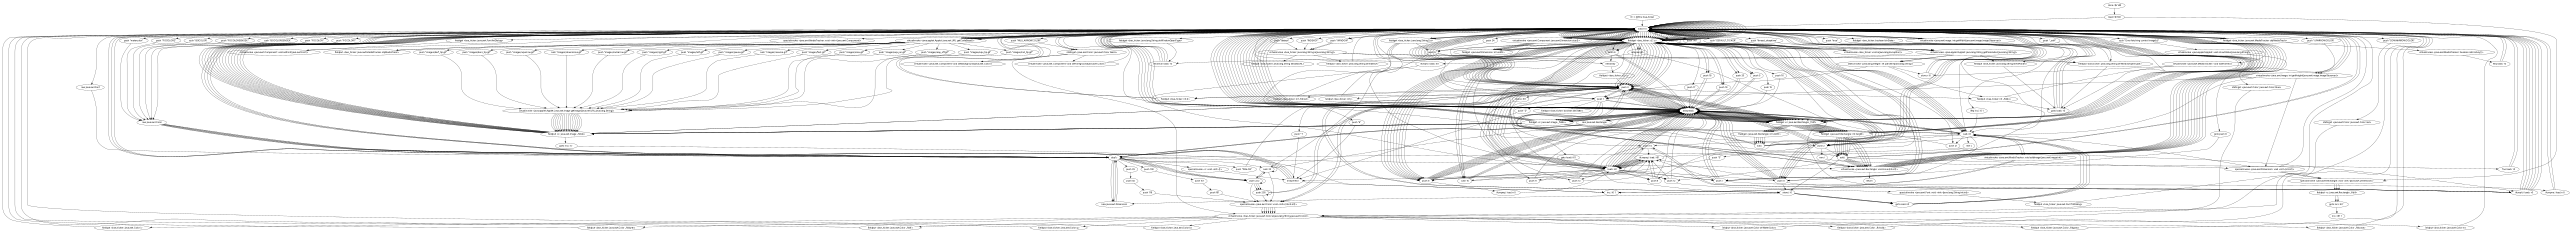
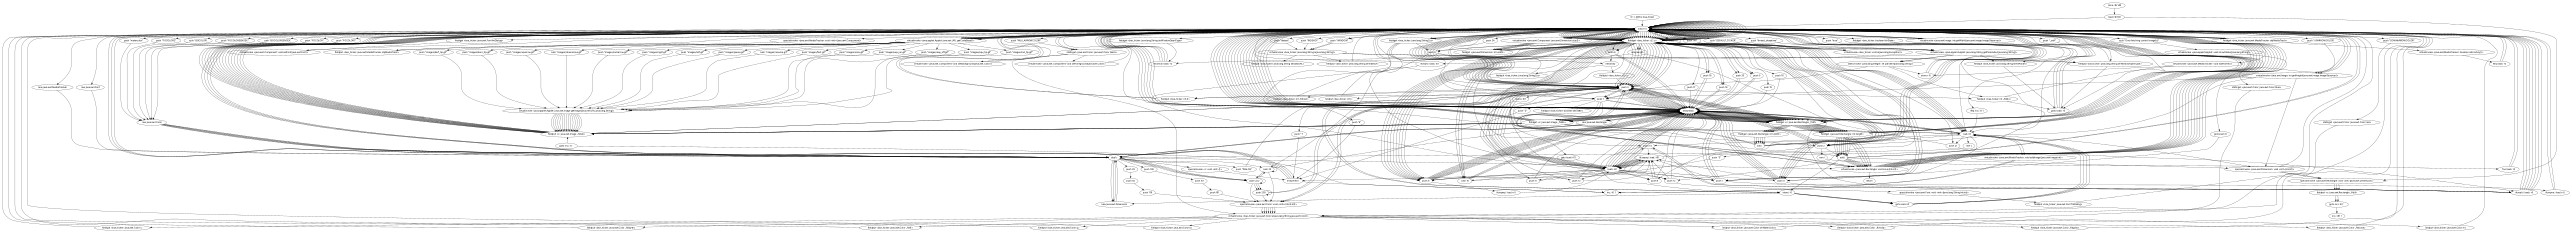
none -> (1518, 76)
none -> (52, 87)
(565, 139) -> (568, 141)
(1783, 185) -> none
